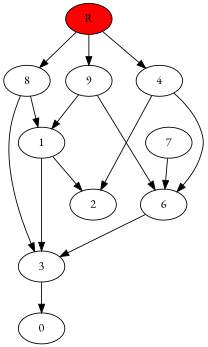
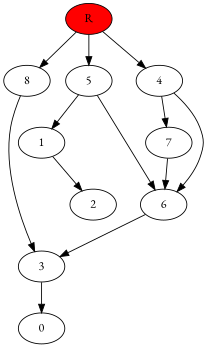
(89, 81) -> (89, 81)
(33, 107) -> none
(130, 137) -> (163, 107)
(42, 200) -> none
